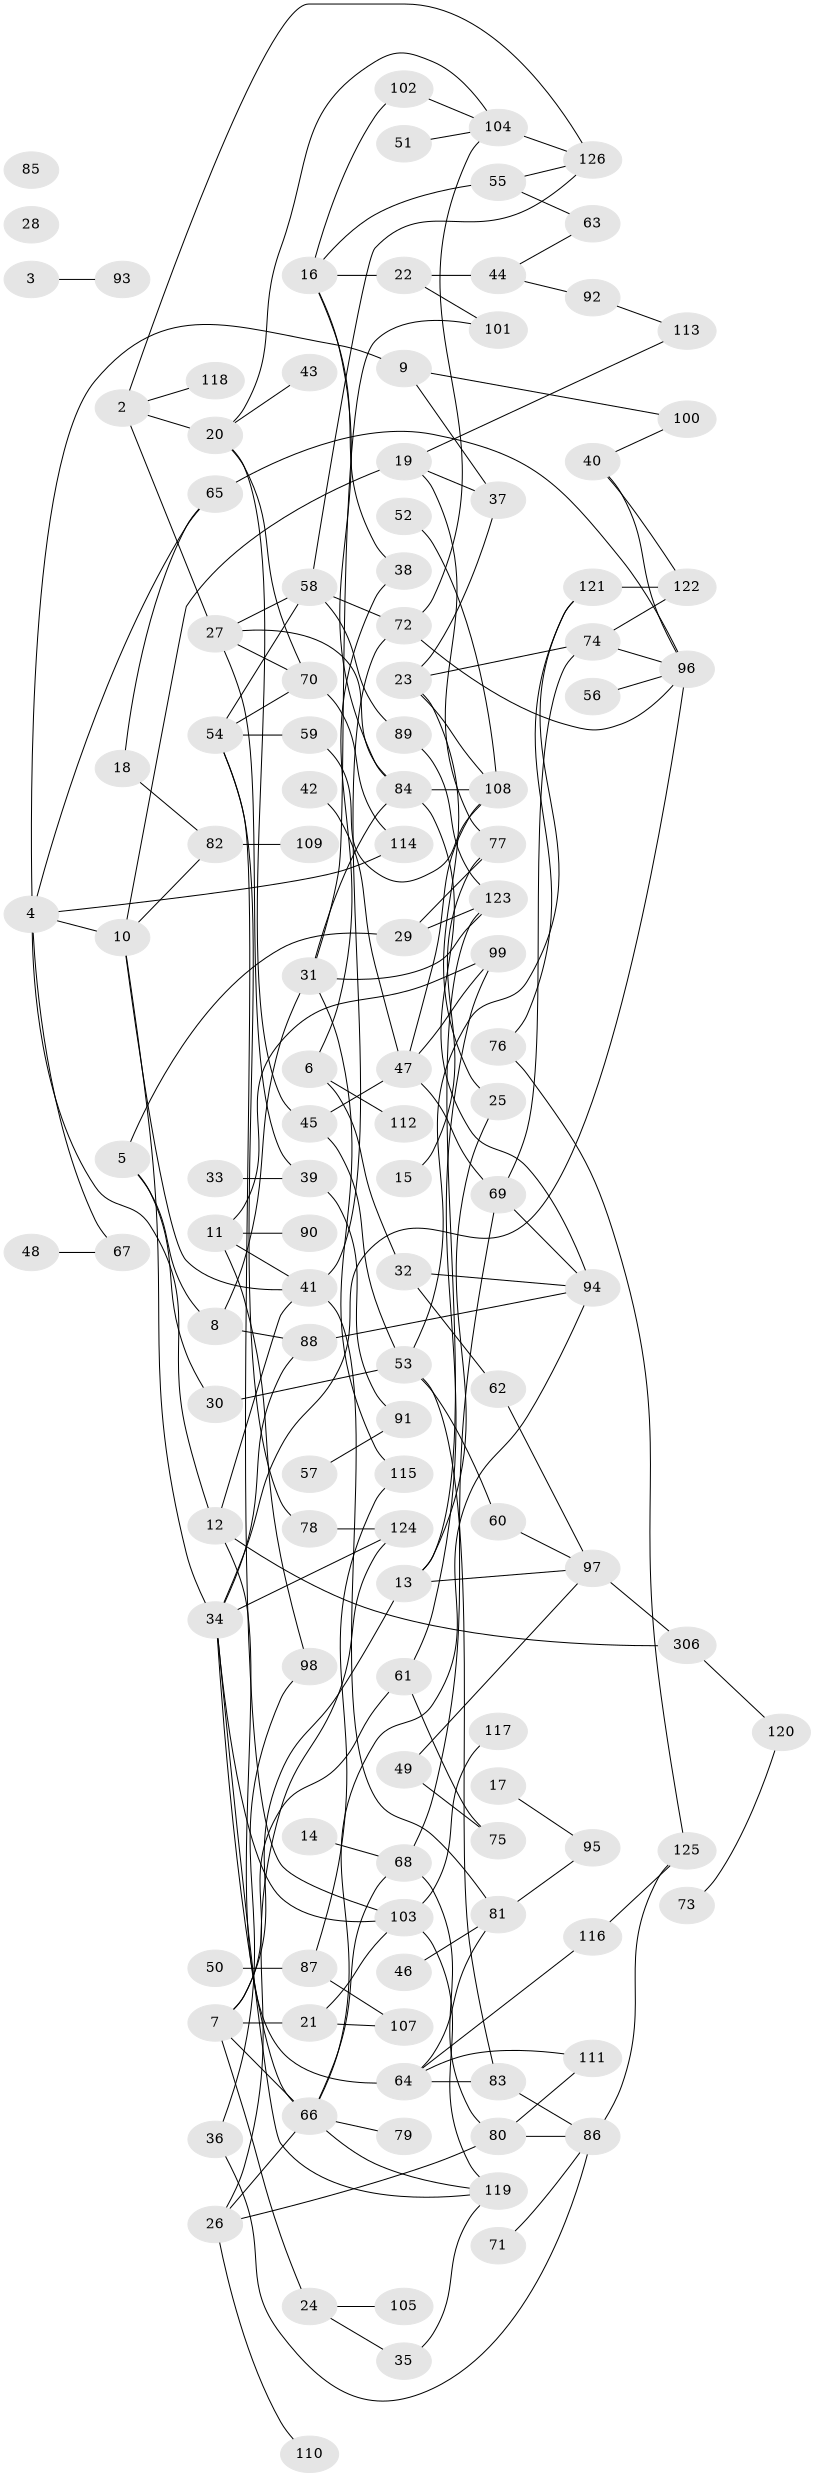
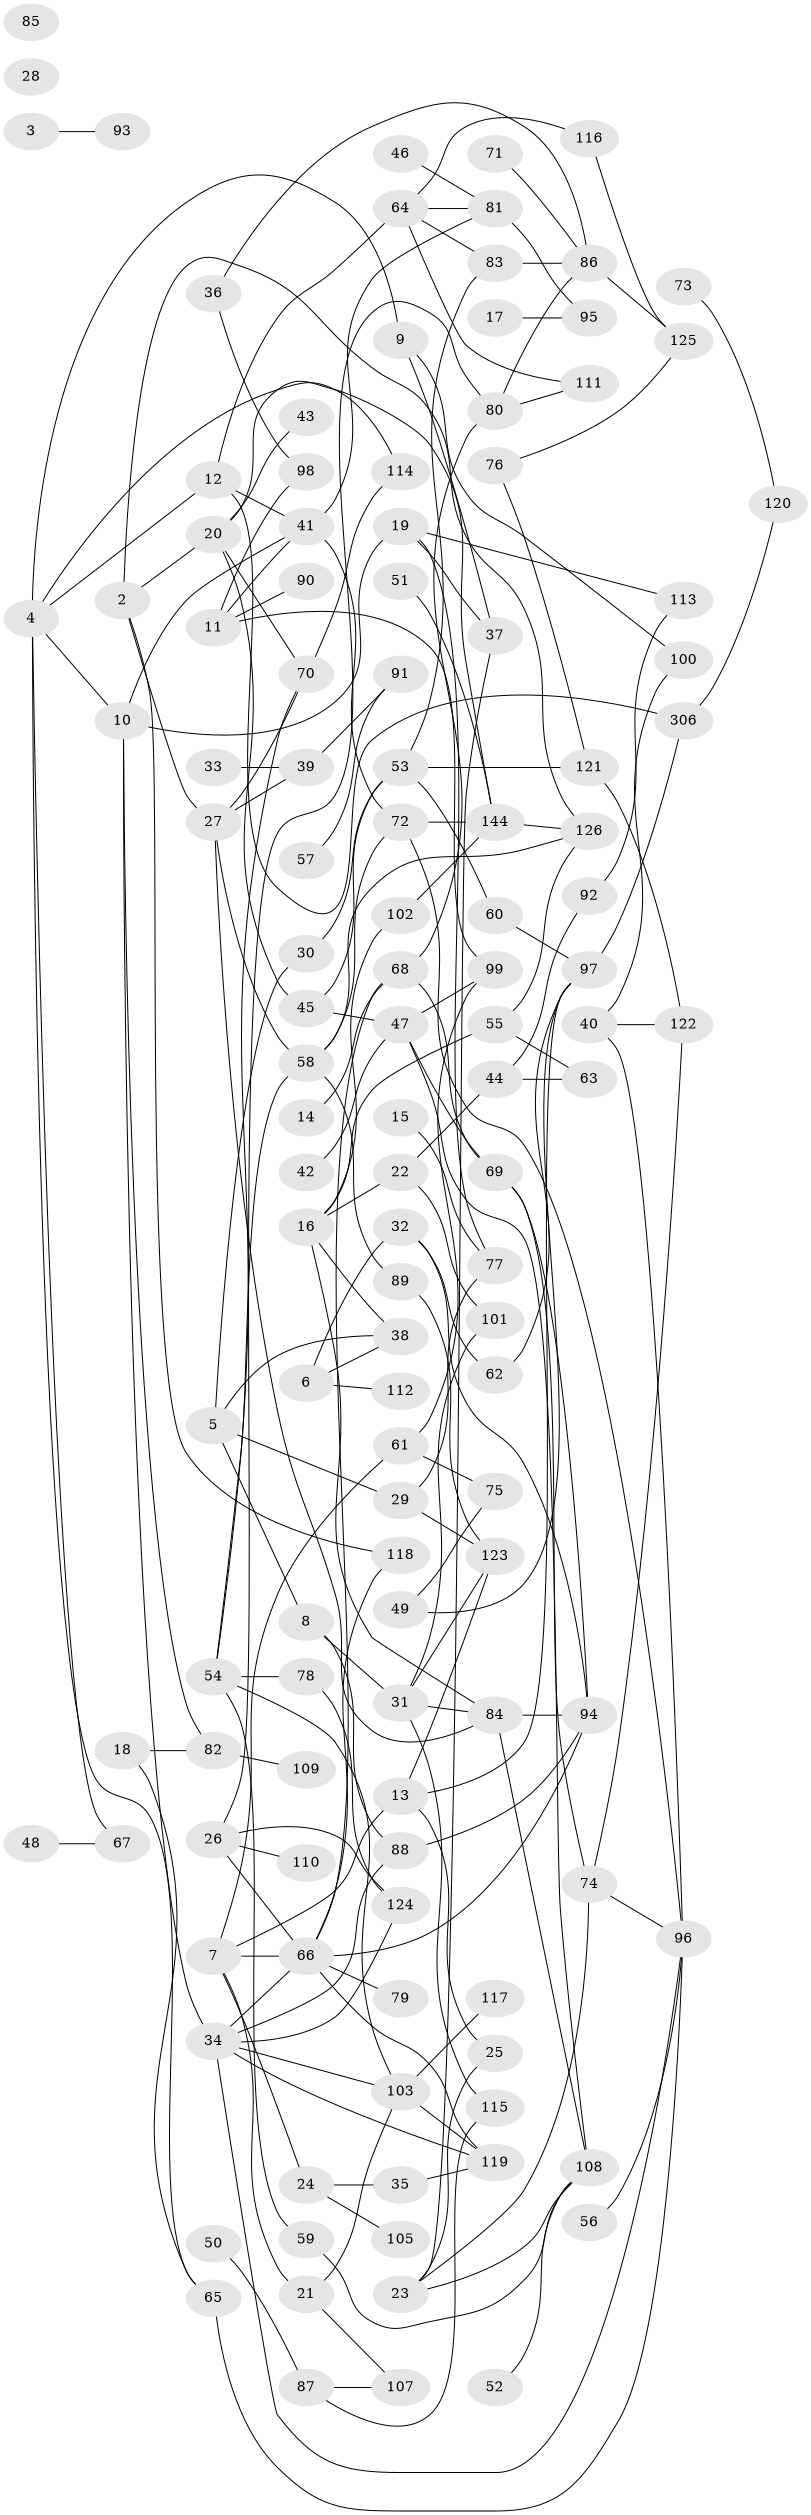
(498, 128) -> (495, 822)
none -> (288, 1351)
none -> (345, 1753)
